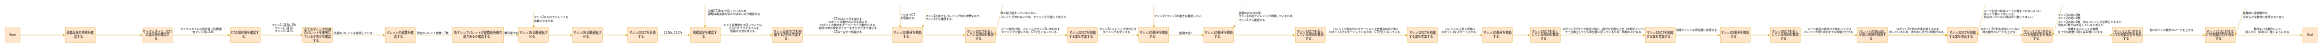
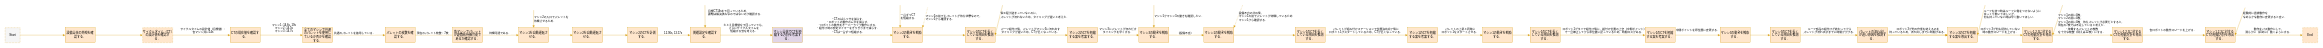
(13, 35) -> (13, 35)
(478, 35) -> (468, 35)
(788, 35) -> (788, 35)
(890, 35) -> (889, 35)
